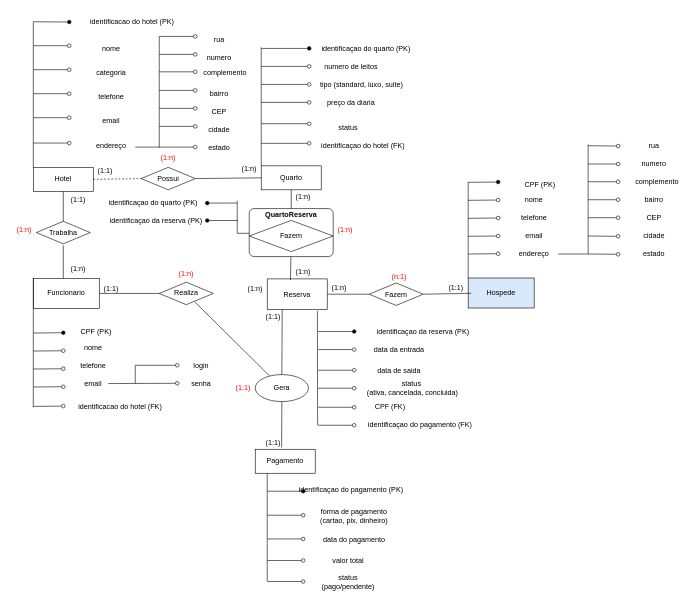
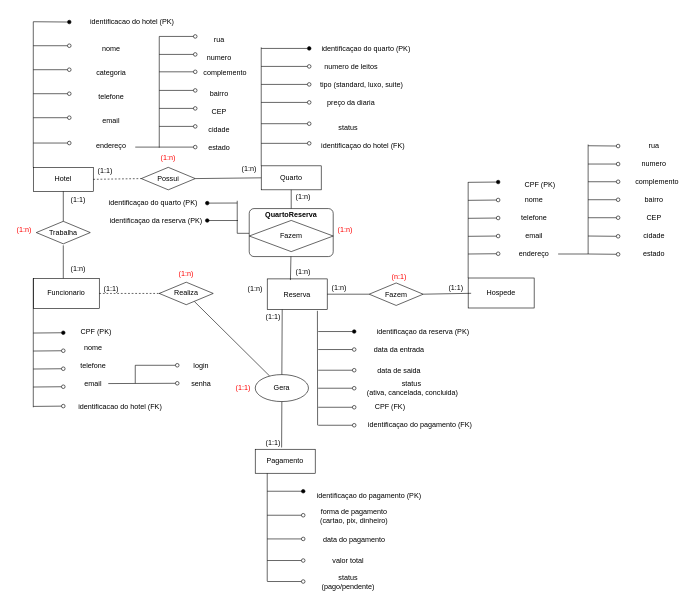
(128, 293) -> (128, 293)
(501, 293) -> (501, 293)
(351, 489) -> (369, 495)
